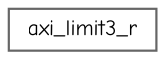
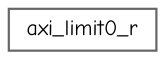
(83, 30) -> (83, 30)
